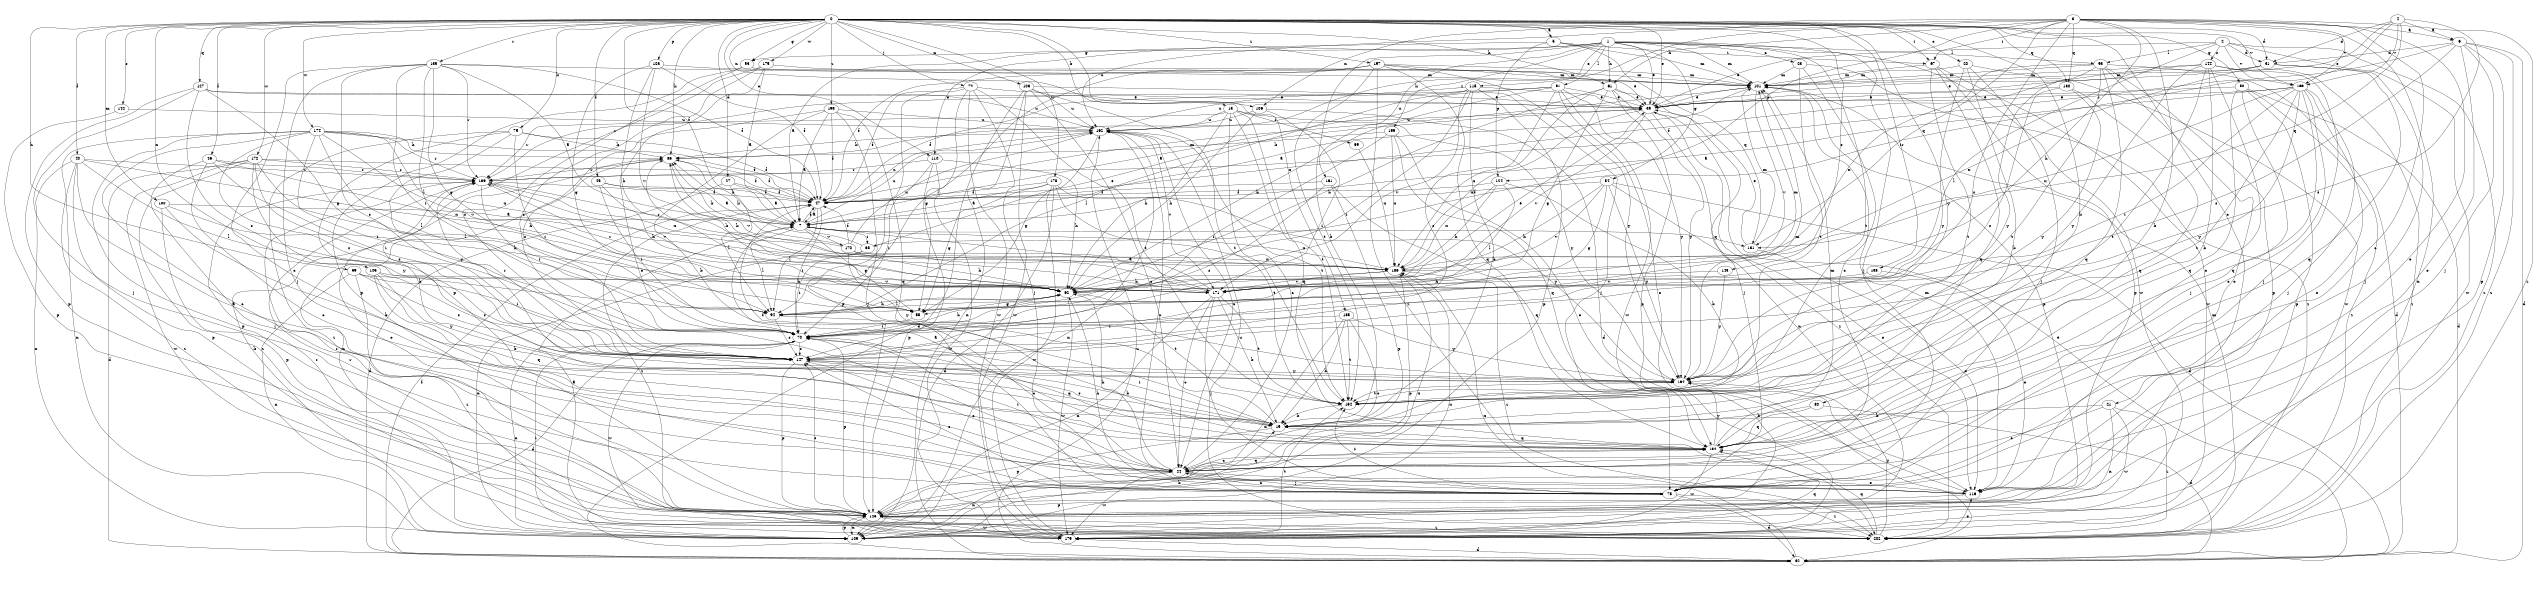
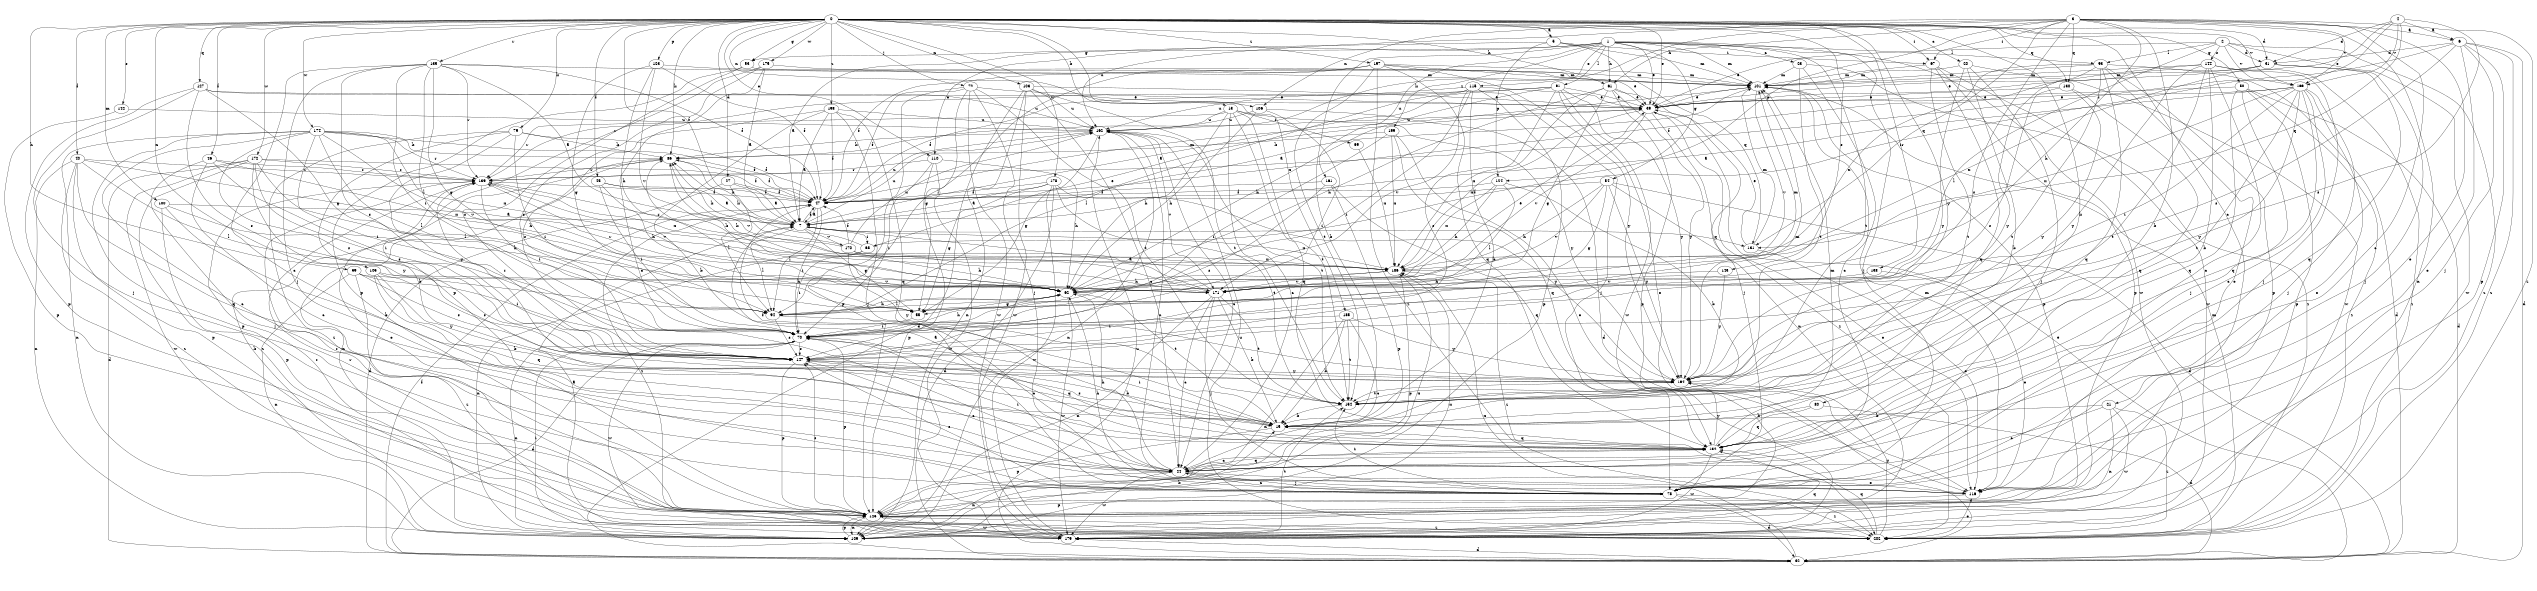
(234, 304) -> (234, 304)
